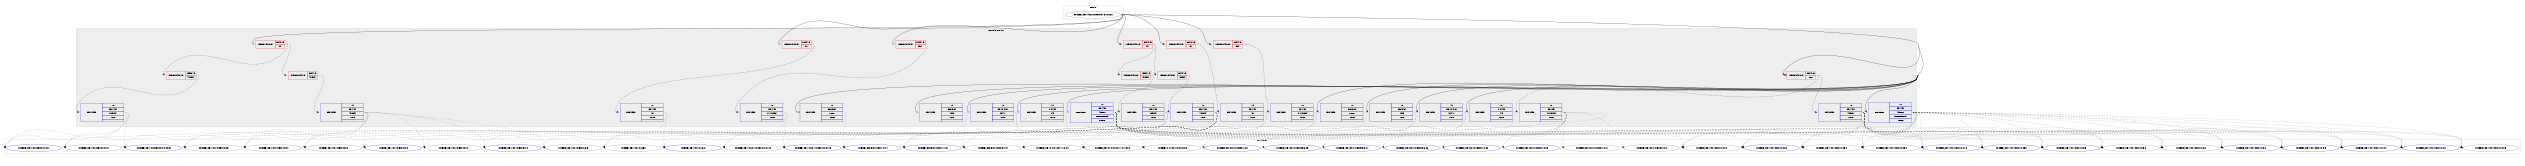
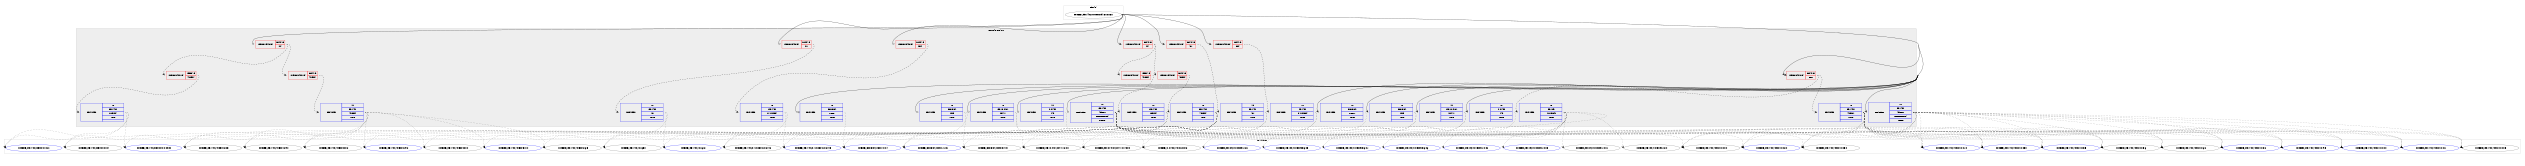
(1892, 148) -> none
